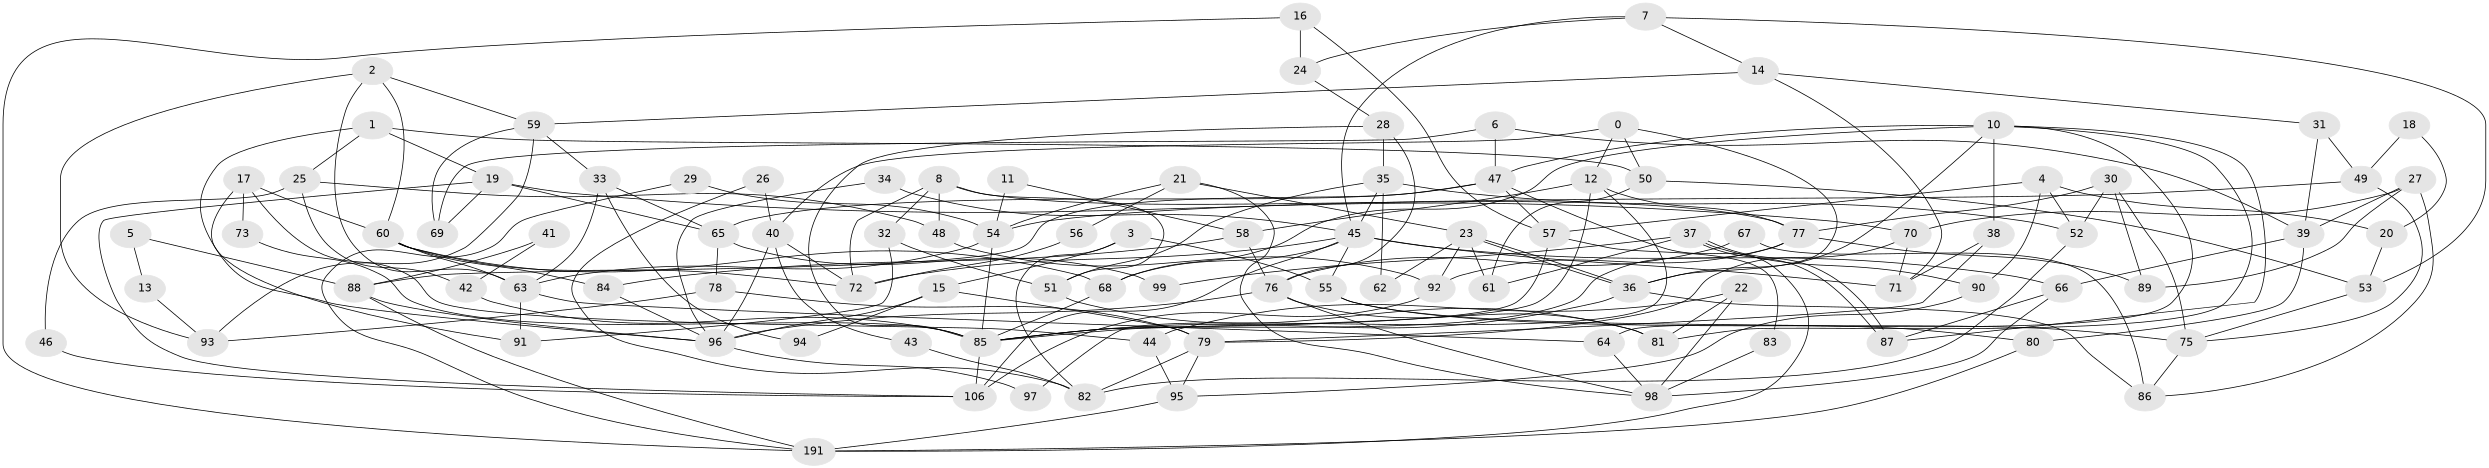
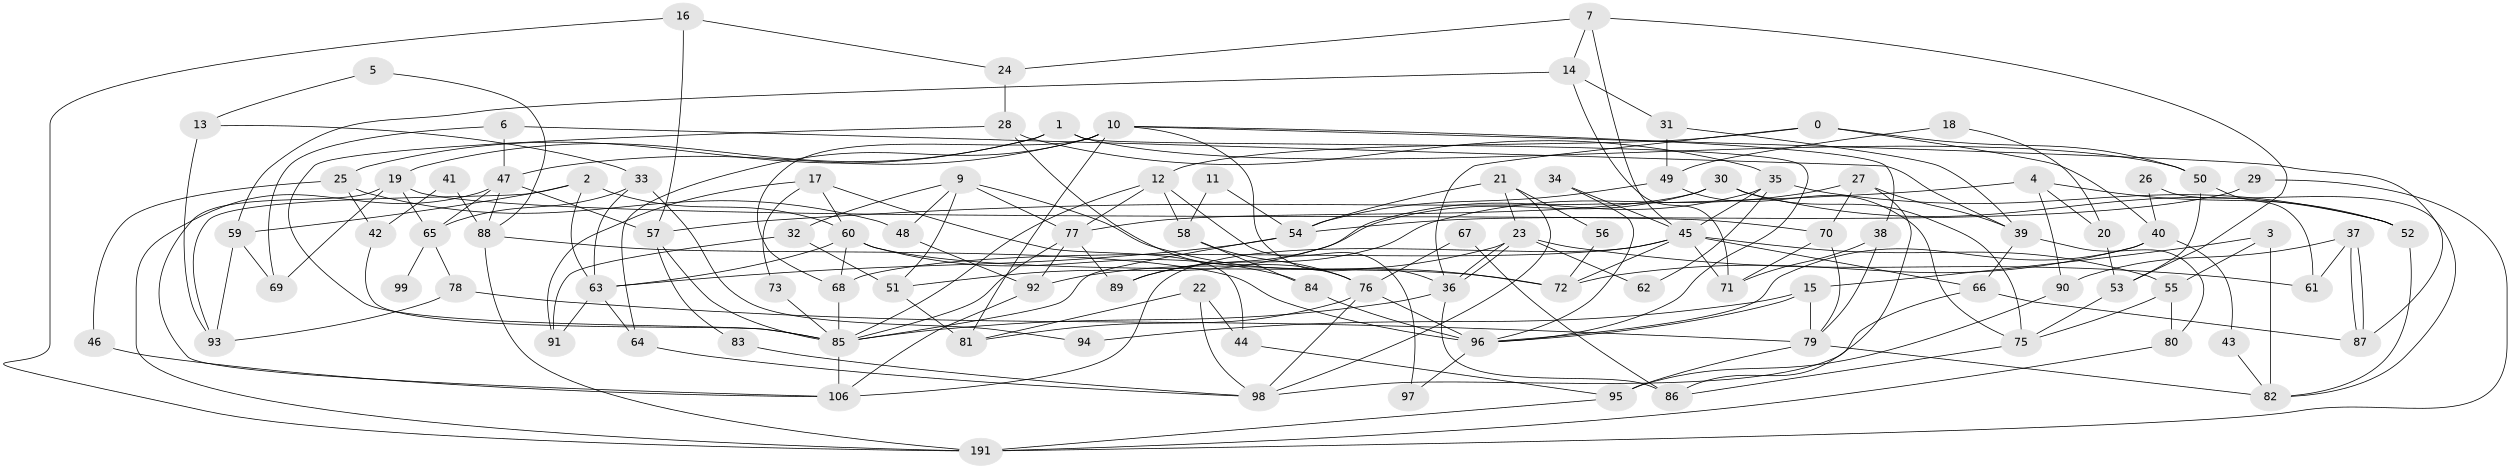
(562, 149) -> (435, 135)
(939, 180) -> (960, 180)
(1302, 269) -> none
